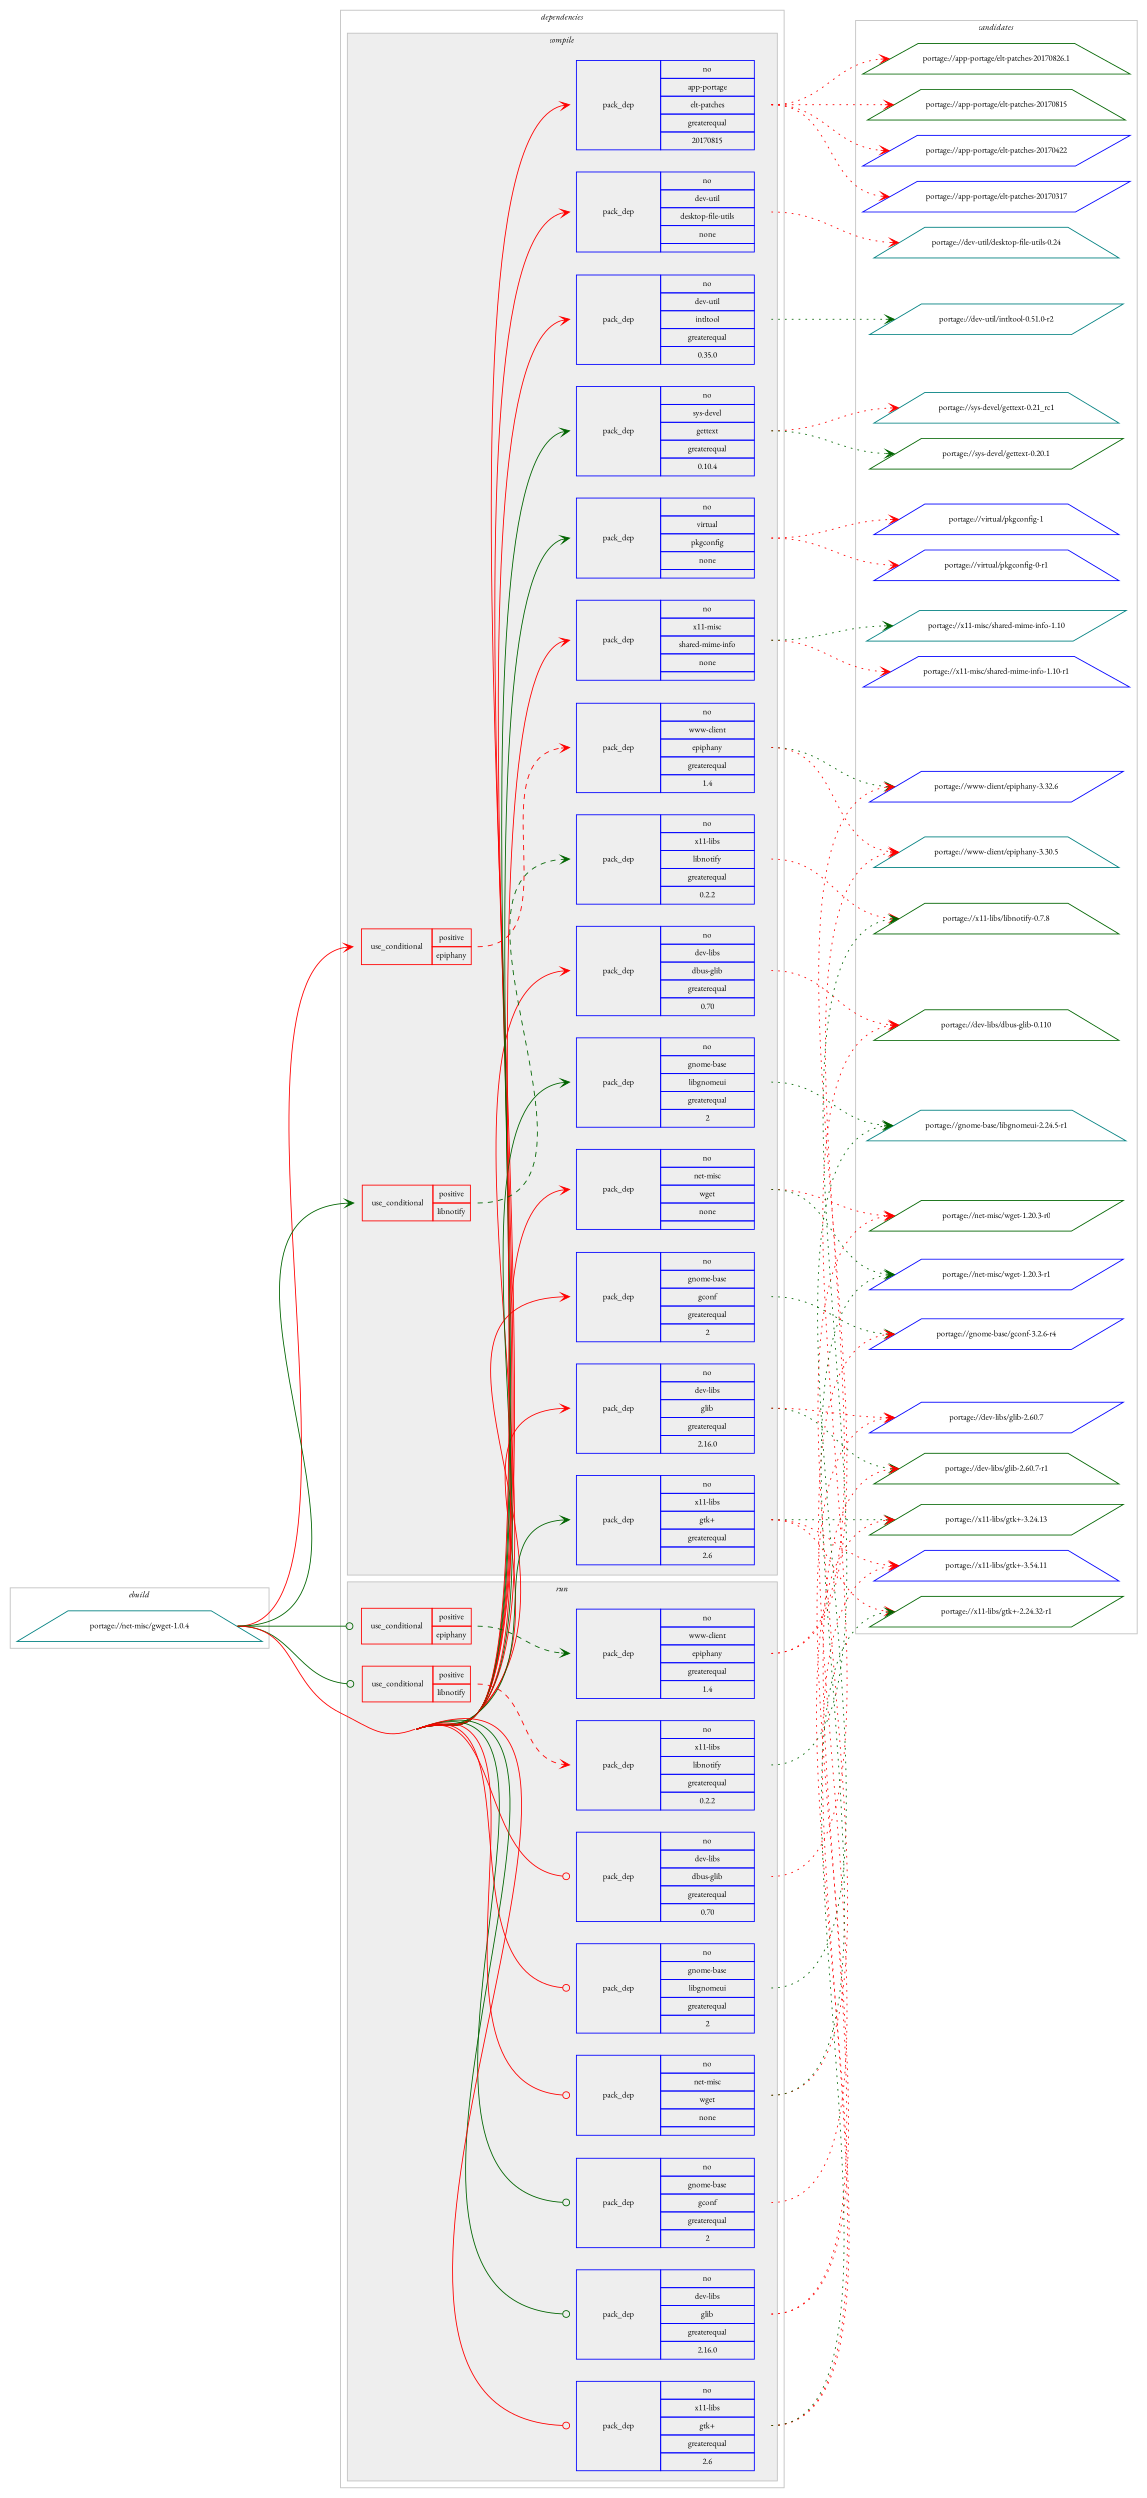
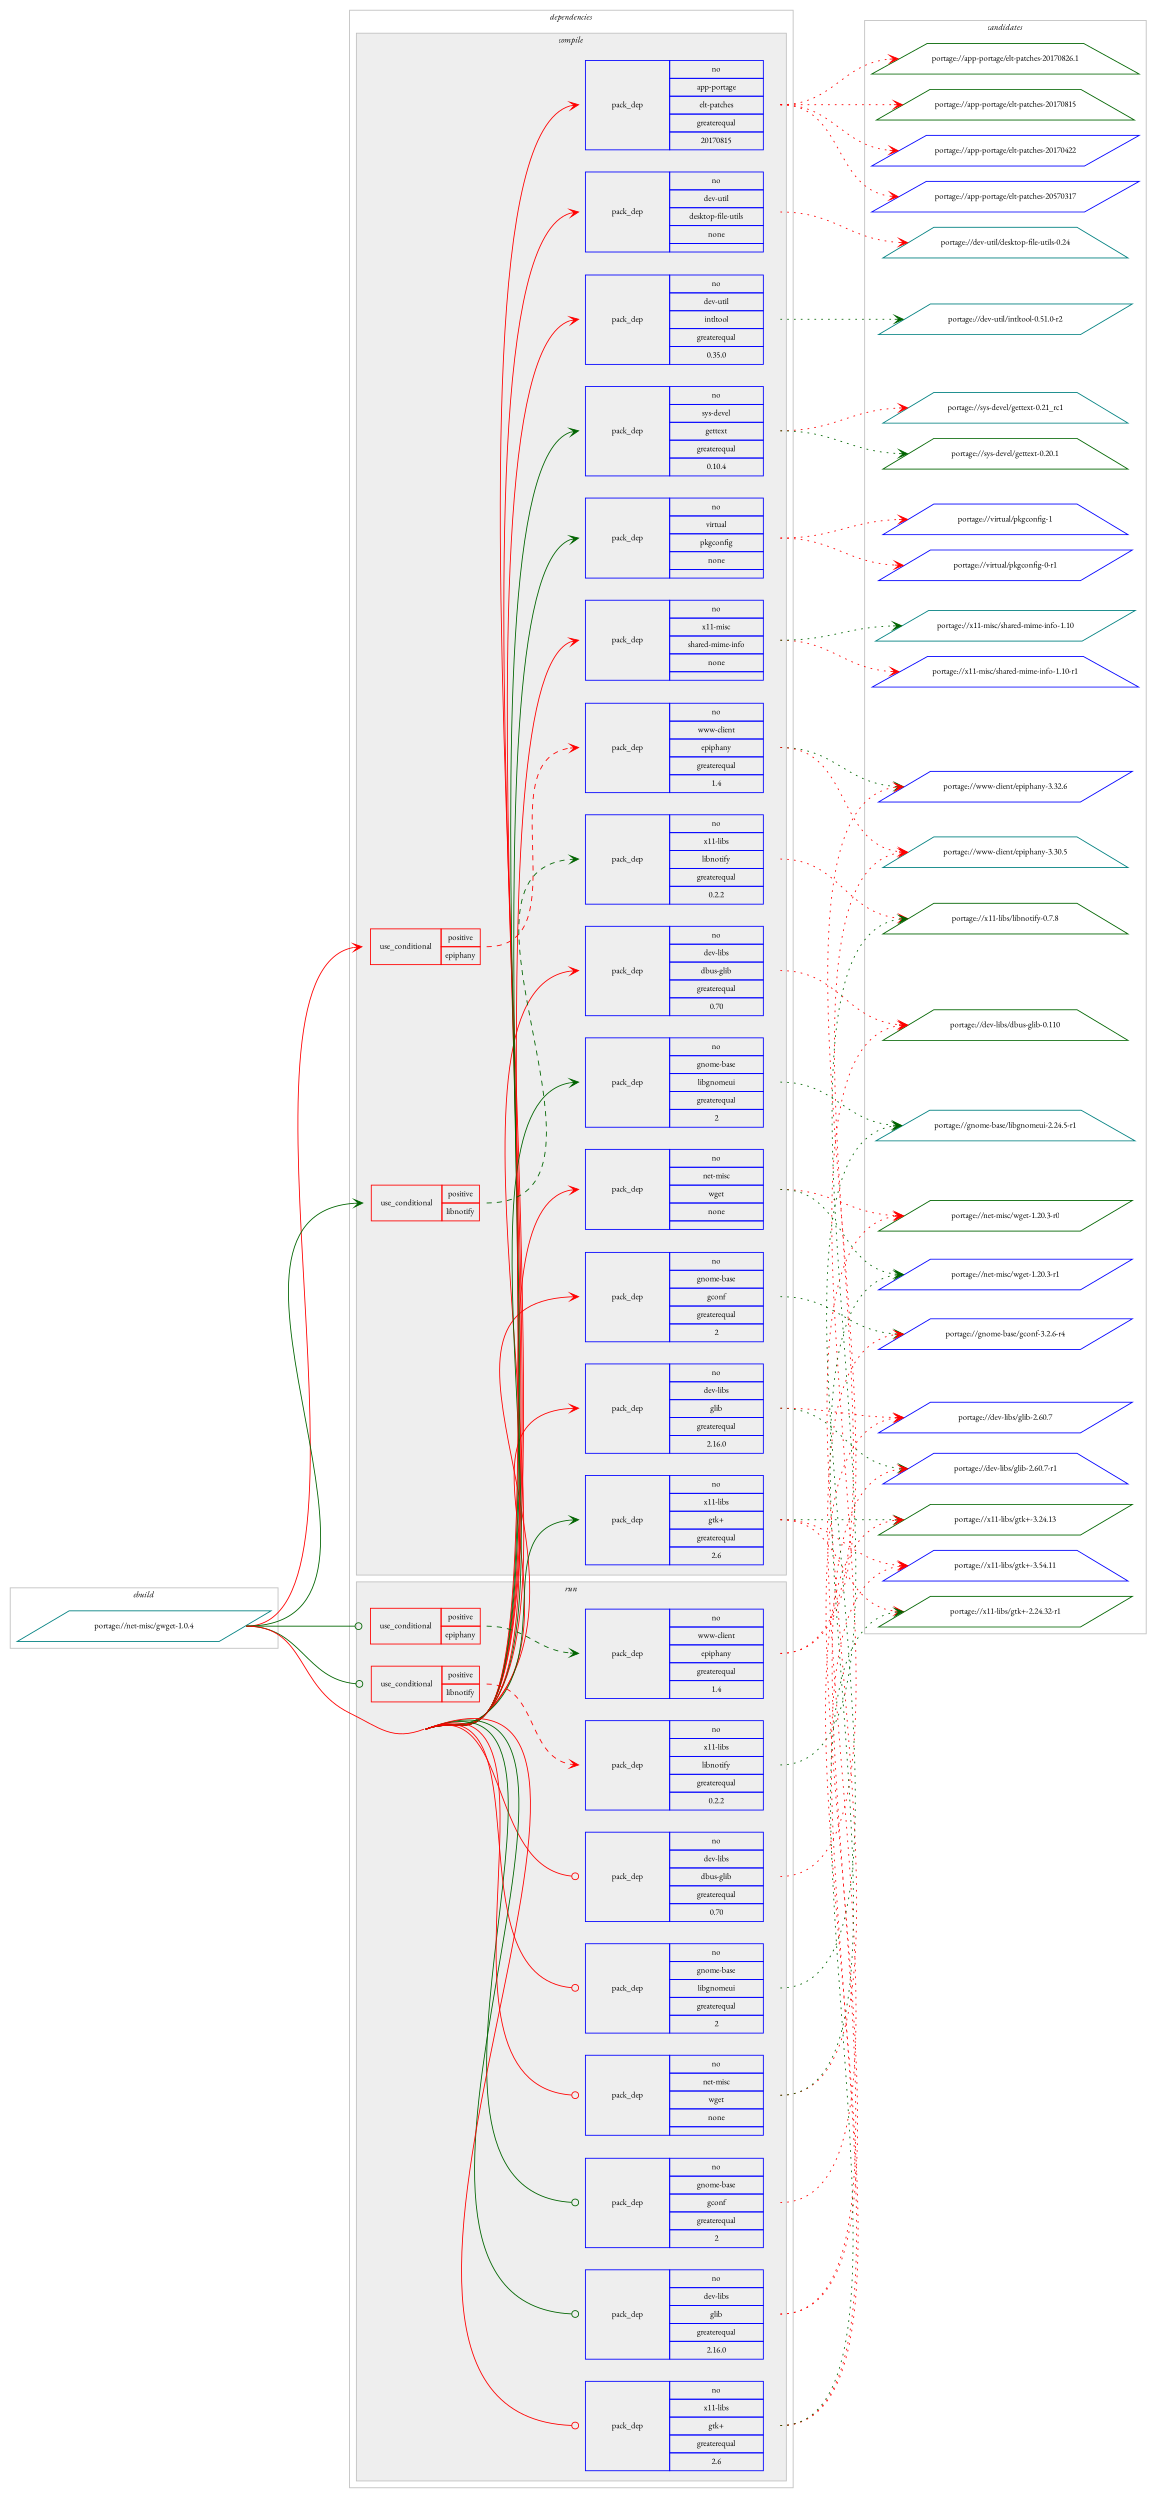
(996, 197) -> (1005, 197)
(996, 454) -> (1005, 454)
(996, 565) -> (1005, 565)
(996, 1469) -> (1005, 1469)
(140, 1626) -> (144, 1626)
